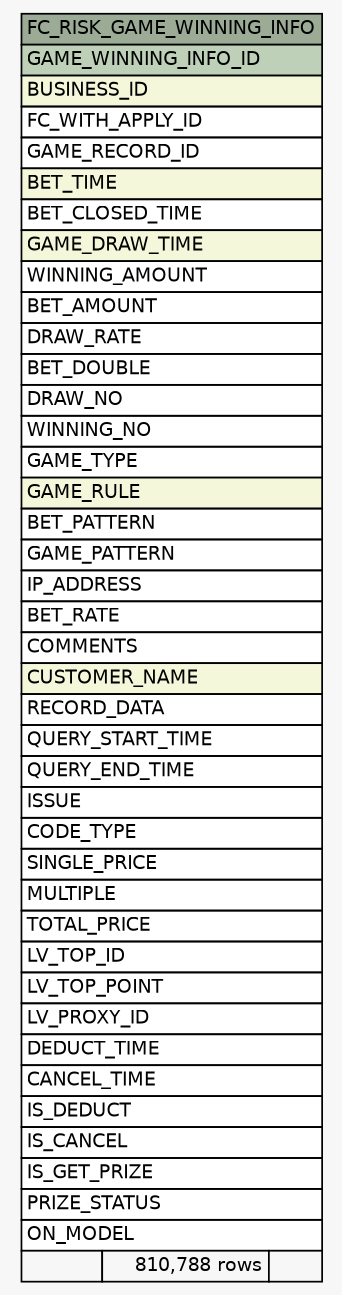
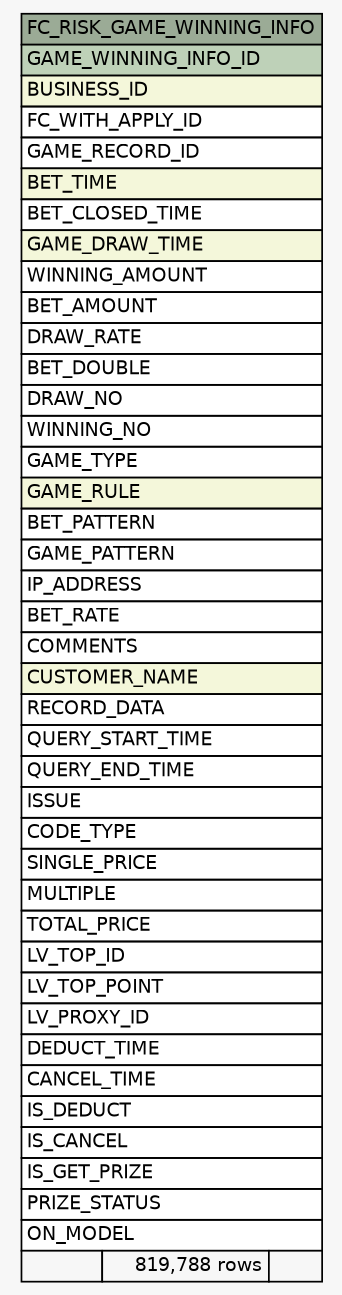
(199, 1265) -> (199, 1265)
